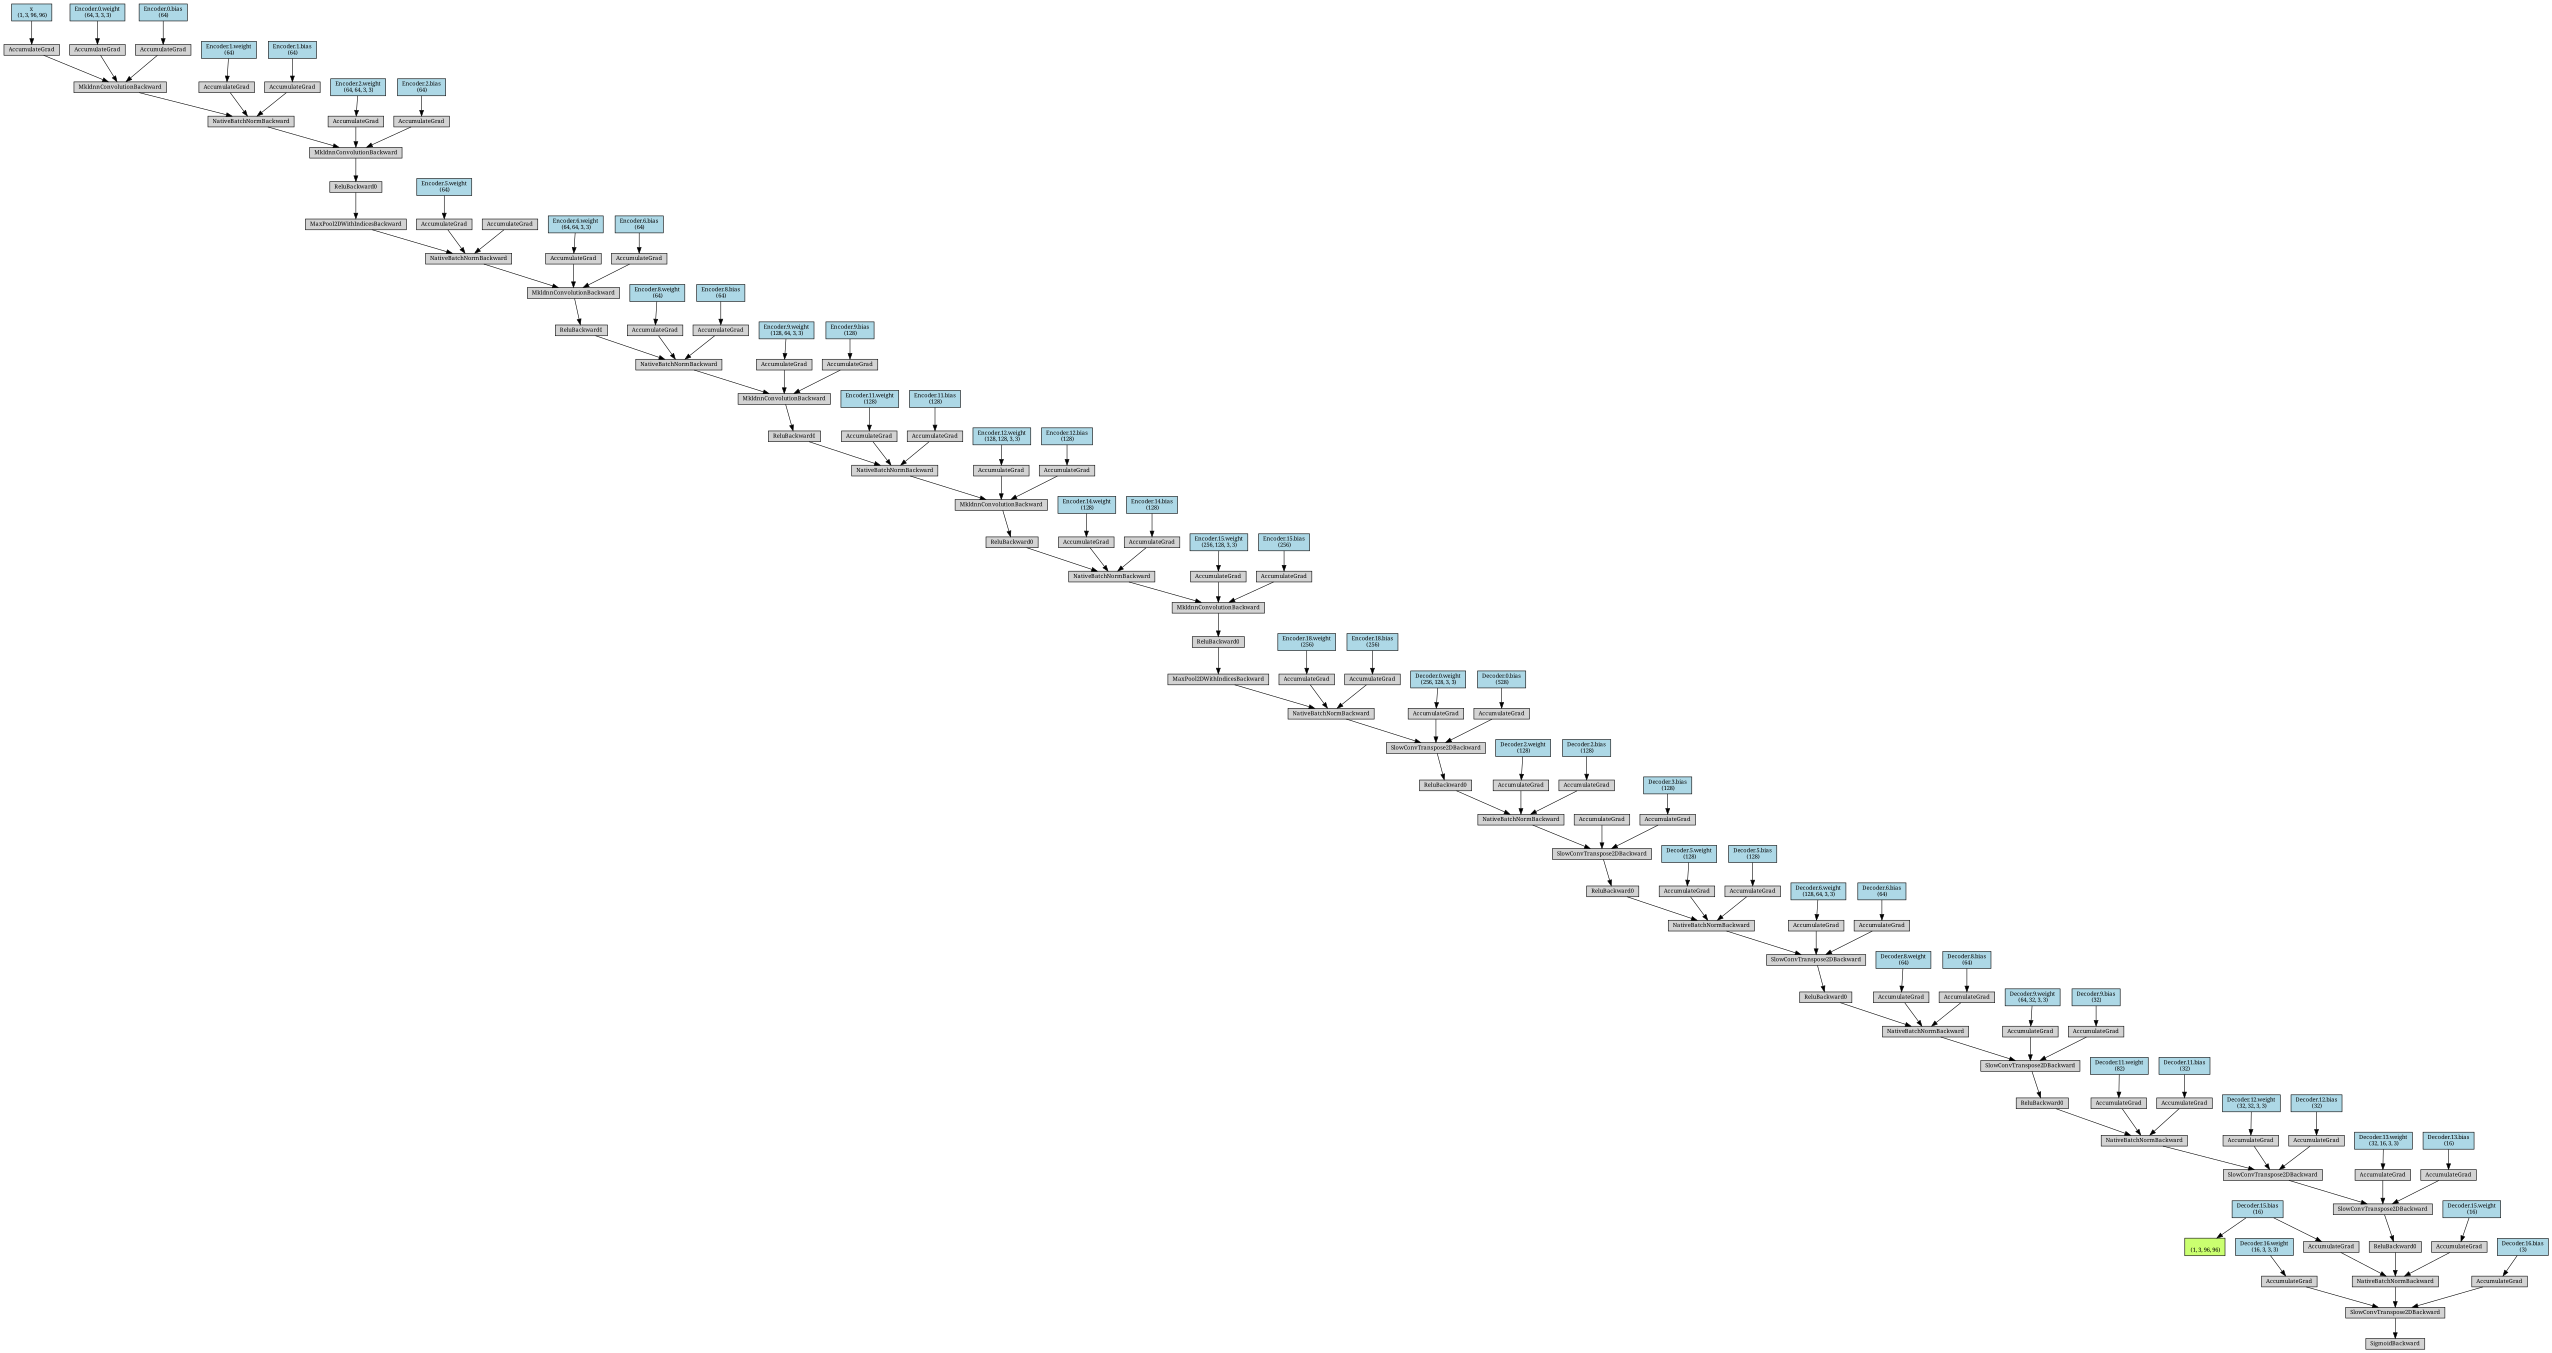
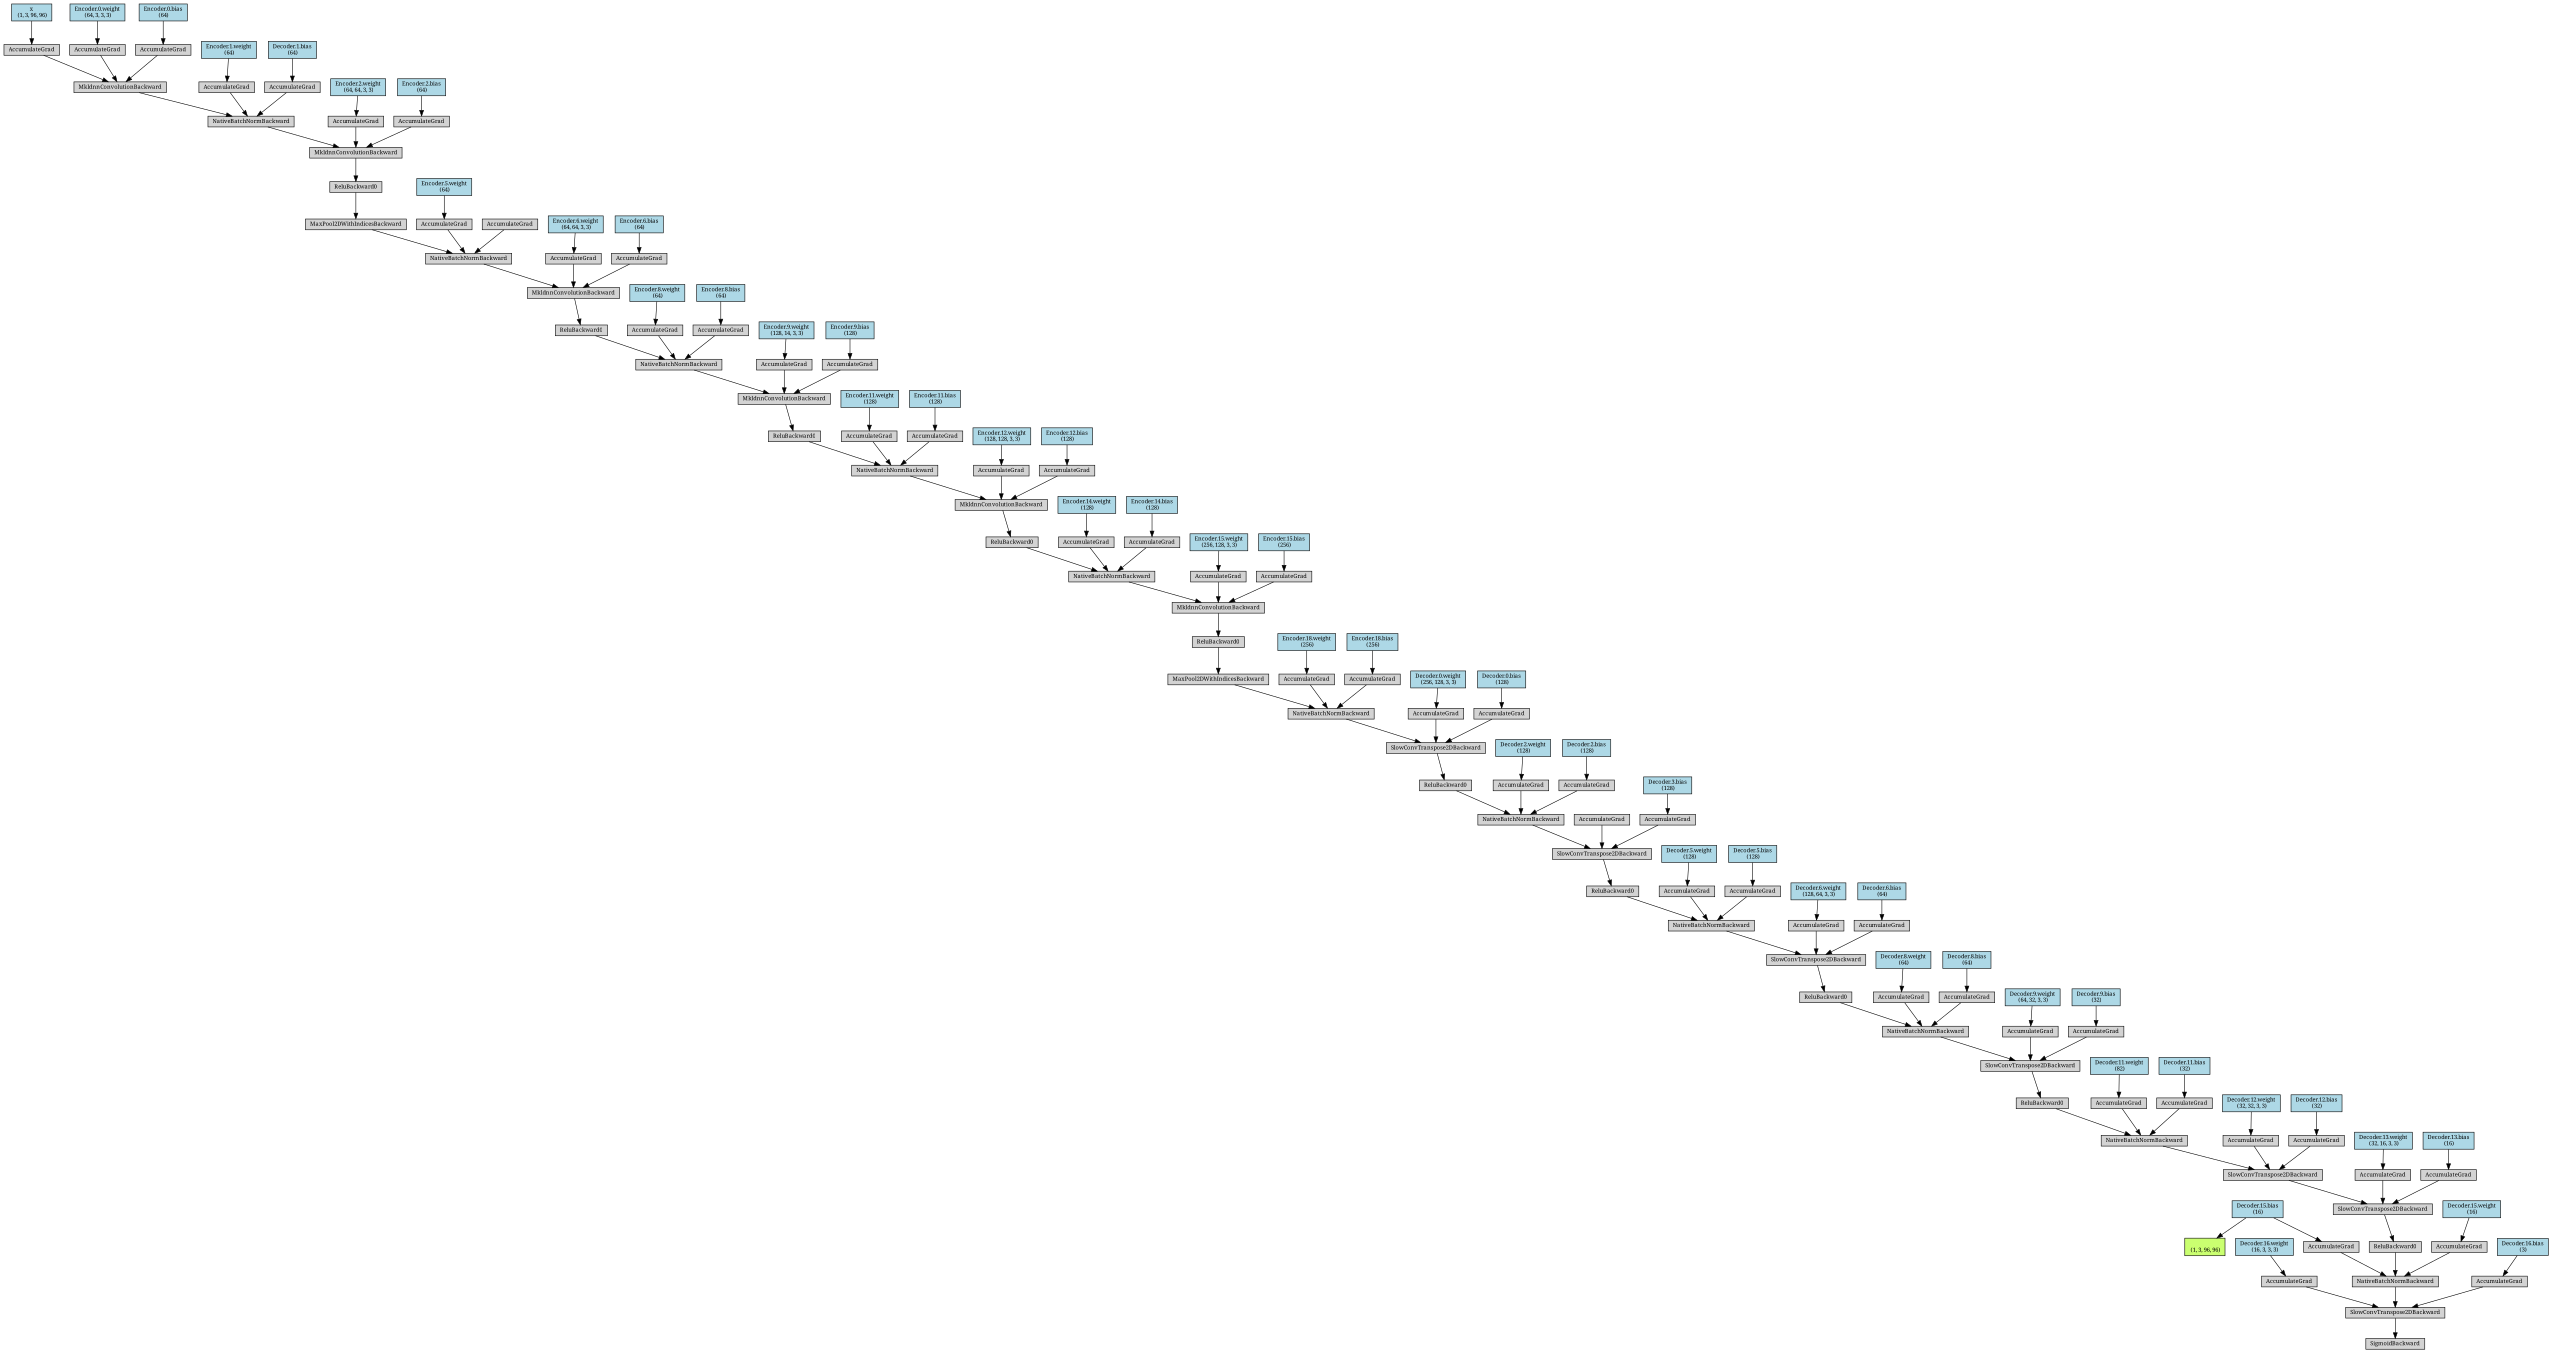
(292, 50) -> (292, 50)
(787, 330) -> (787, 330)
(1502, 679) -> (1502, 679)
